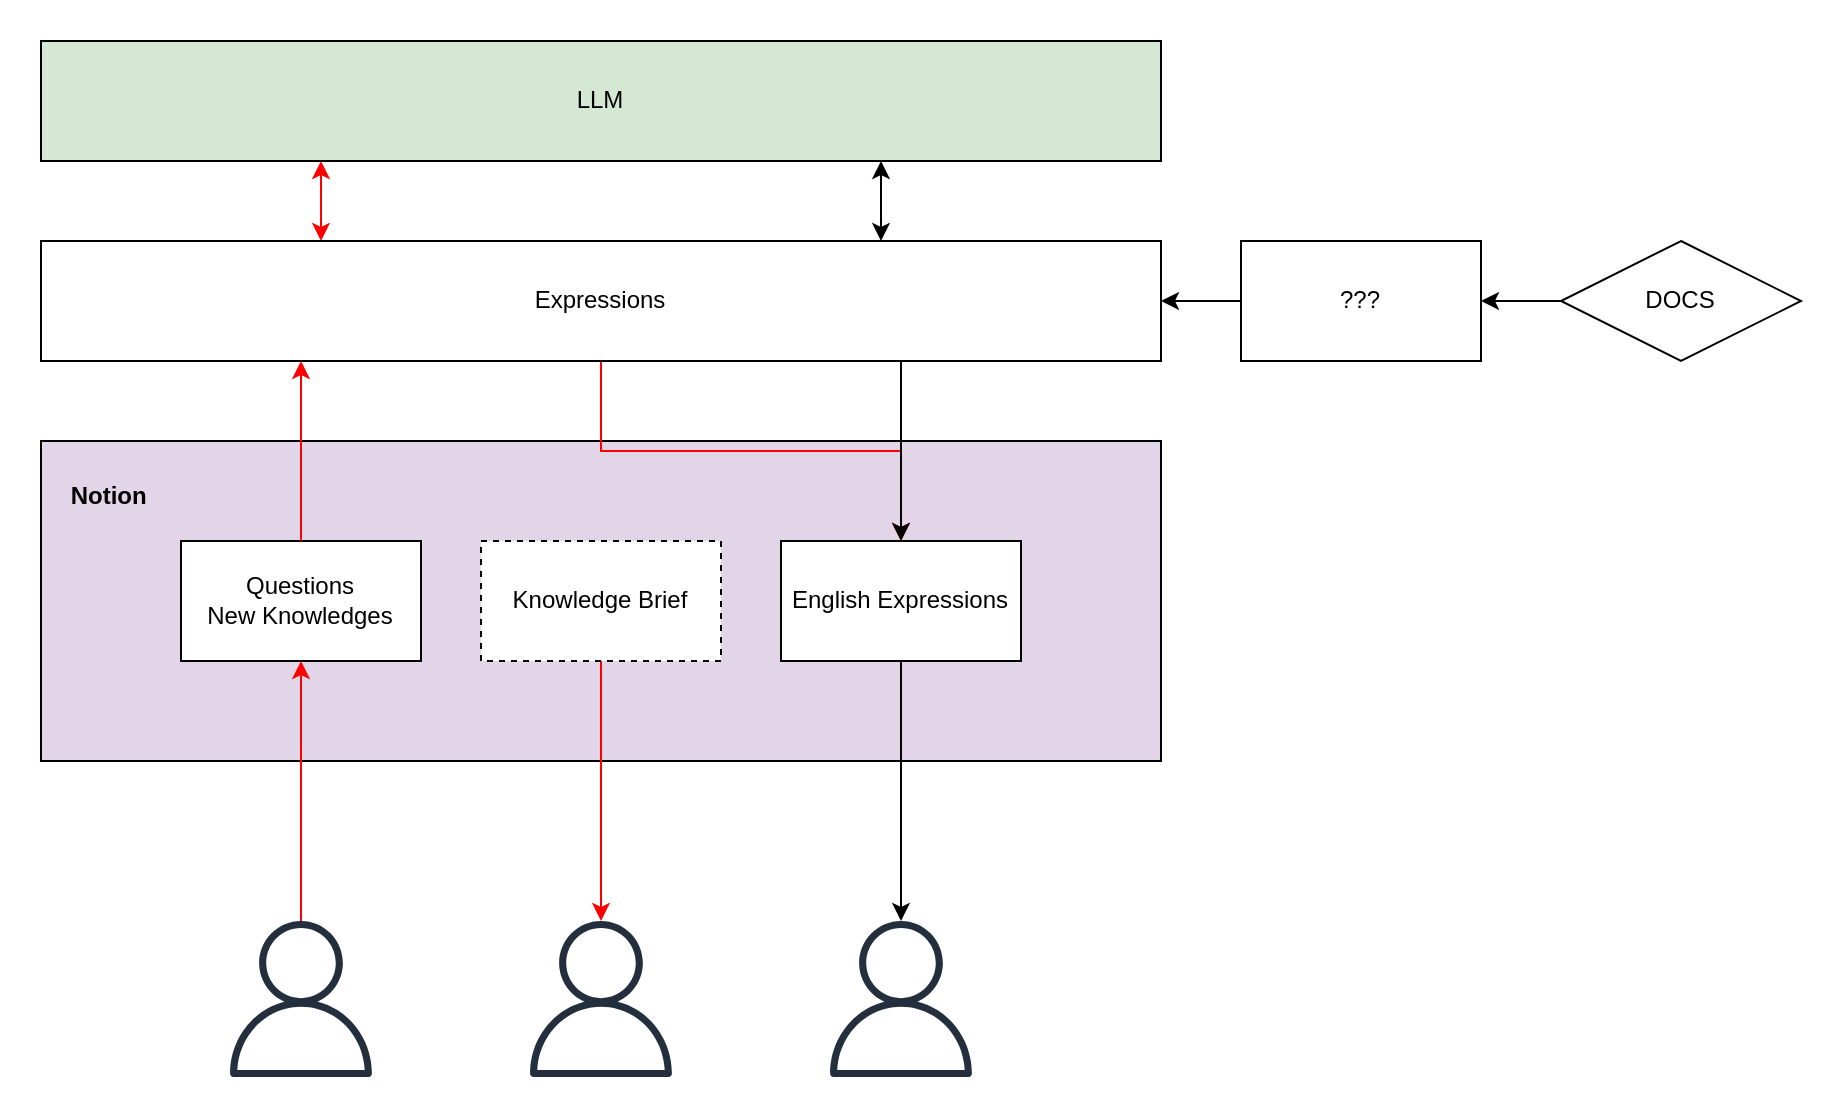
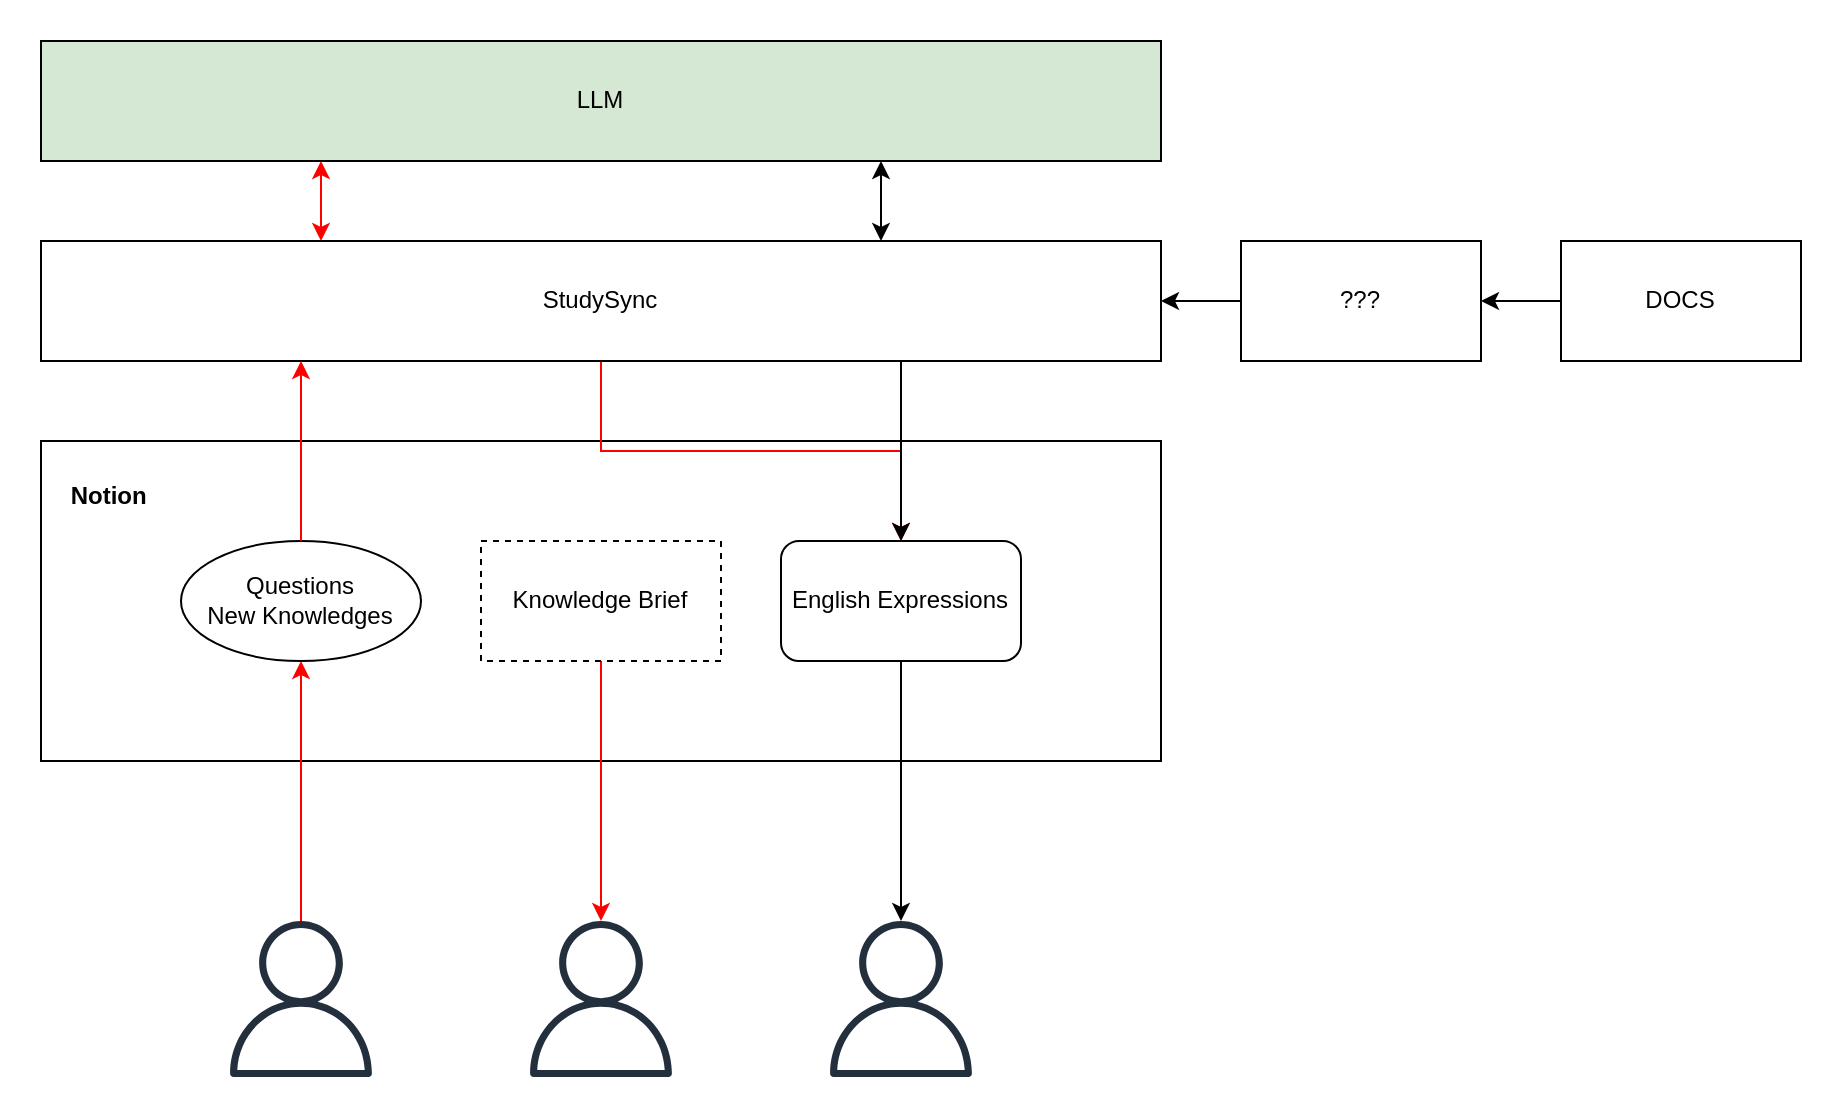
(601, 301) -> (601, 301)
(1681, 301) -> (1681, 301)
(82, 469) -> (82, 469)
(301, 601) -> (301, 601)
(901, 601) -> (901, 601)
